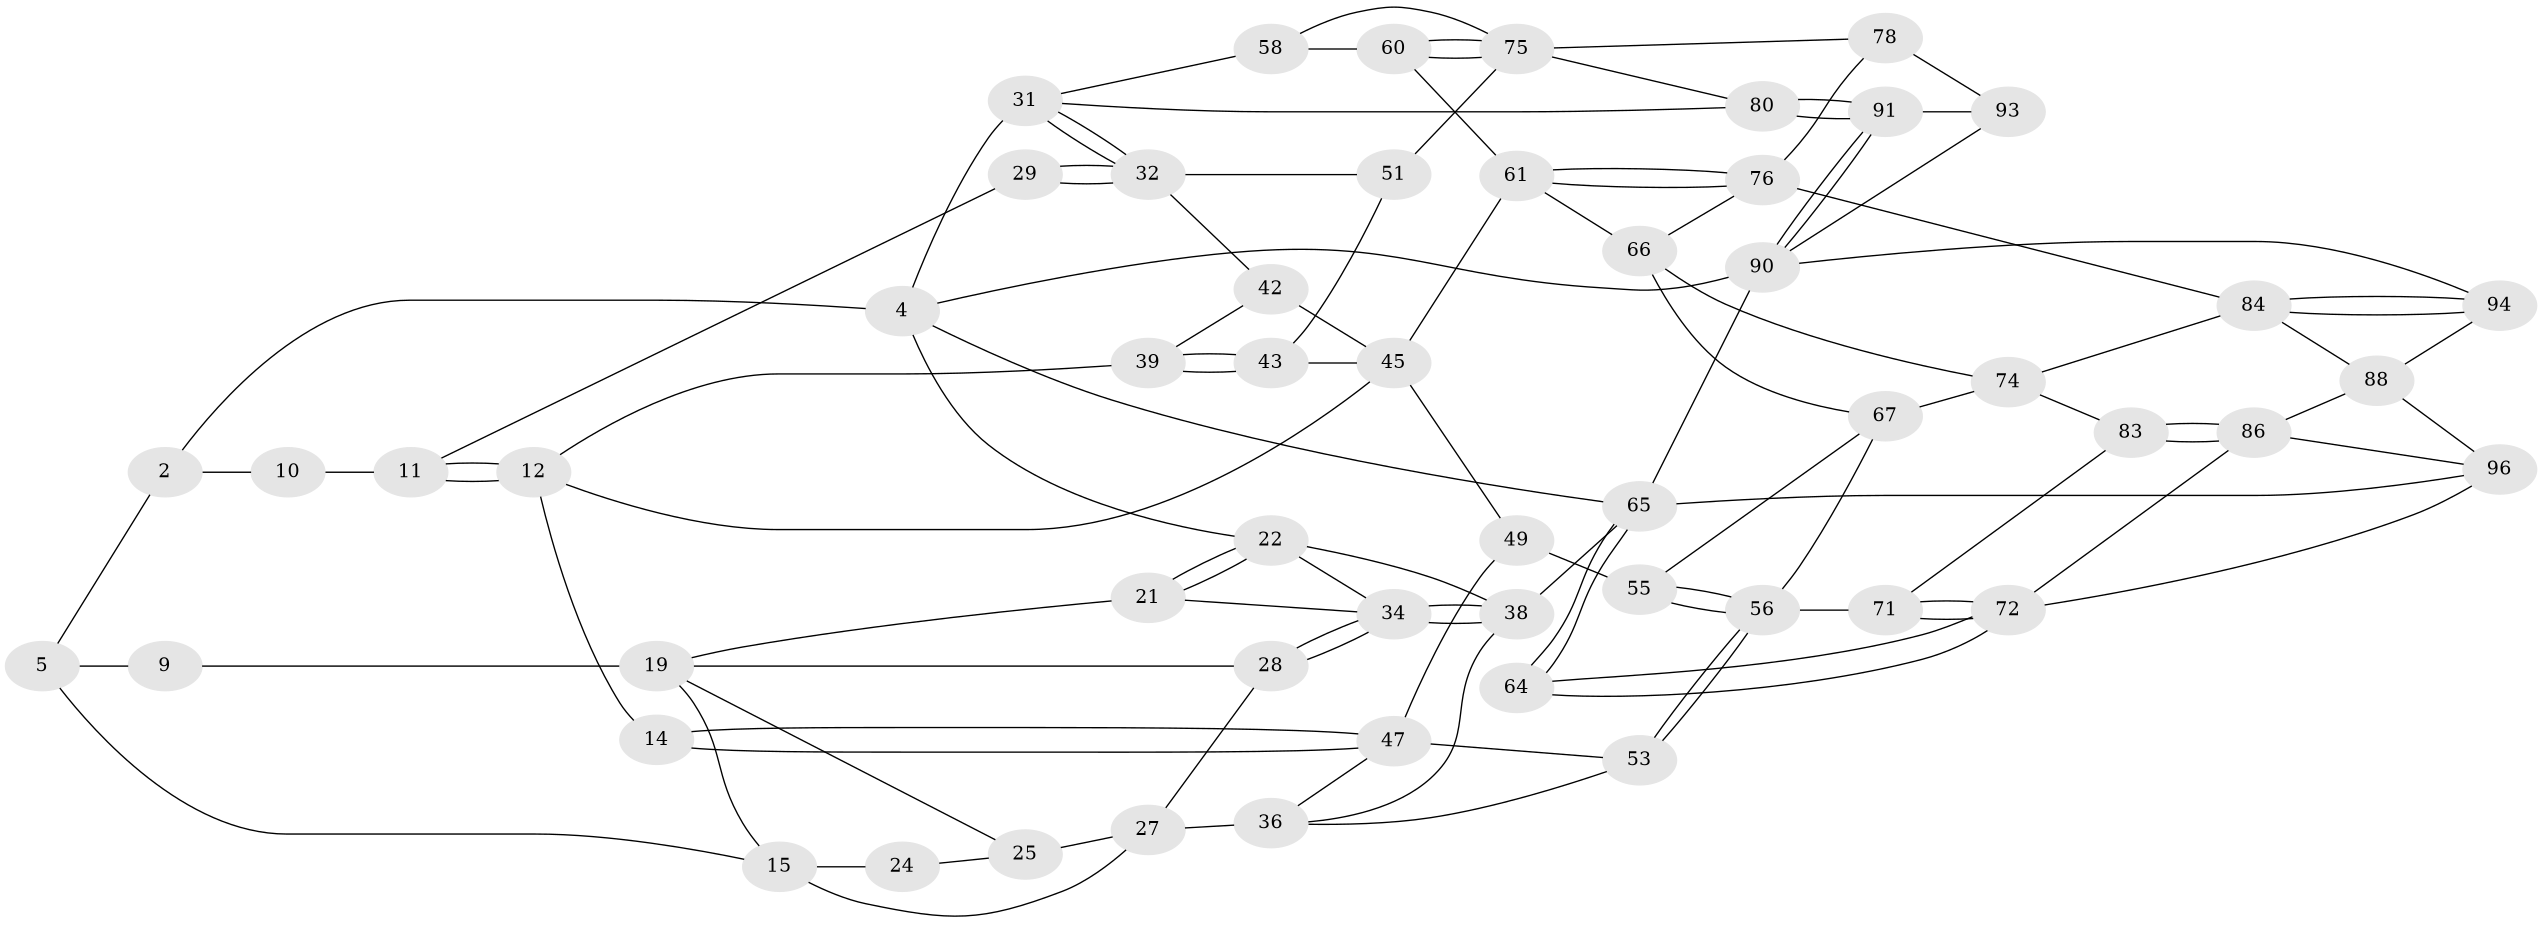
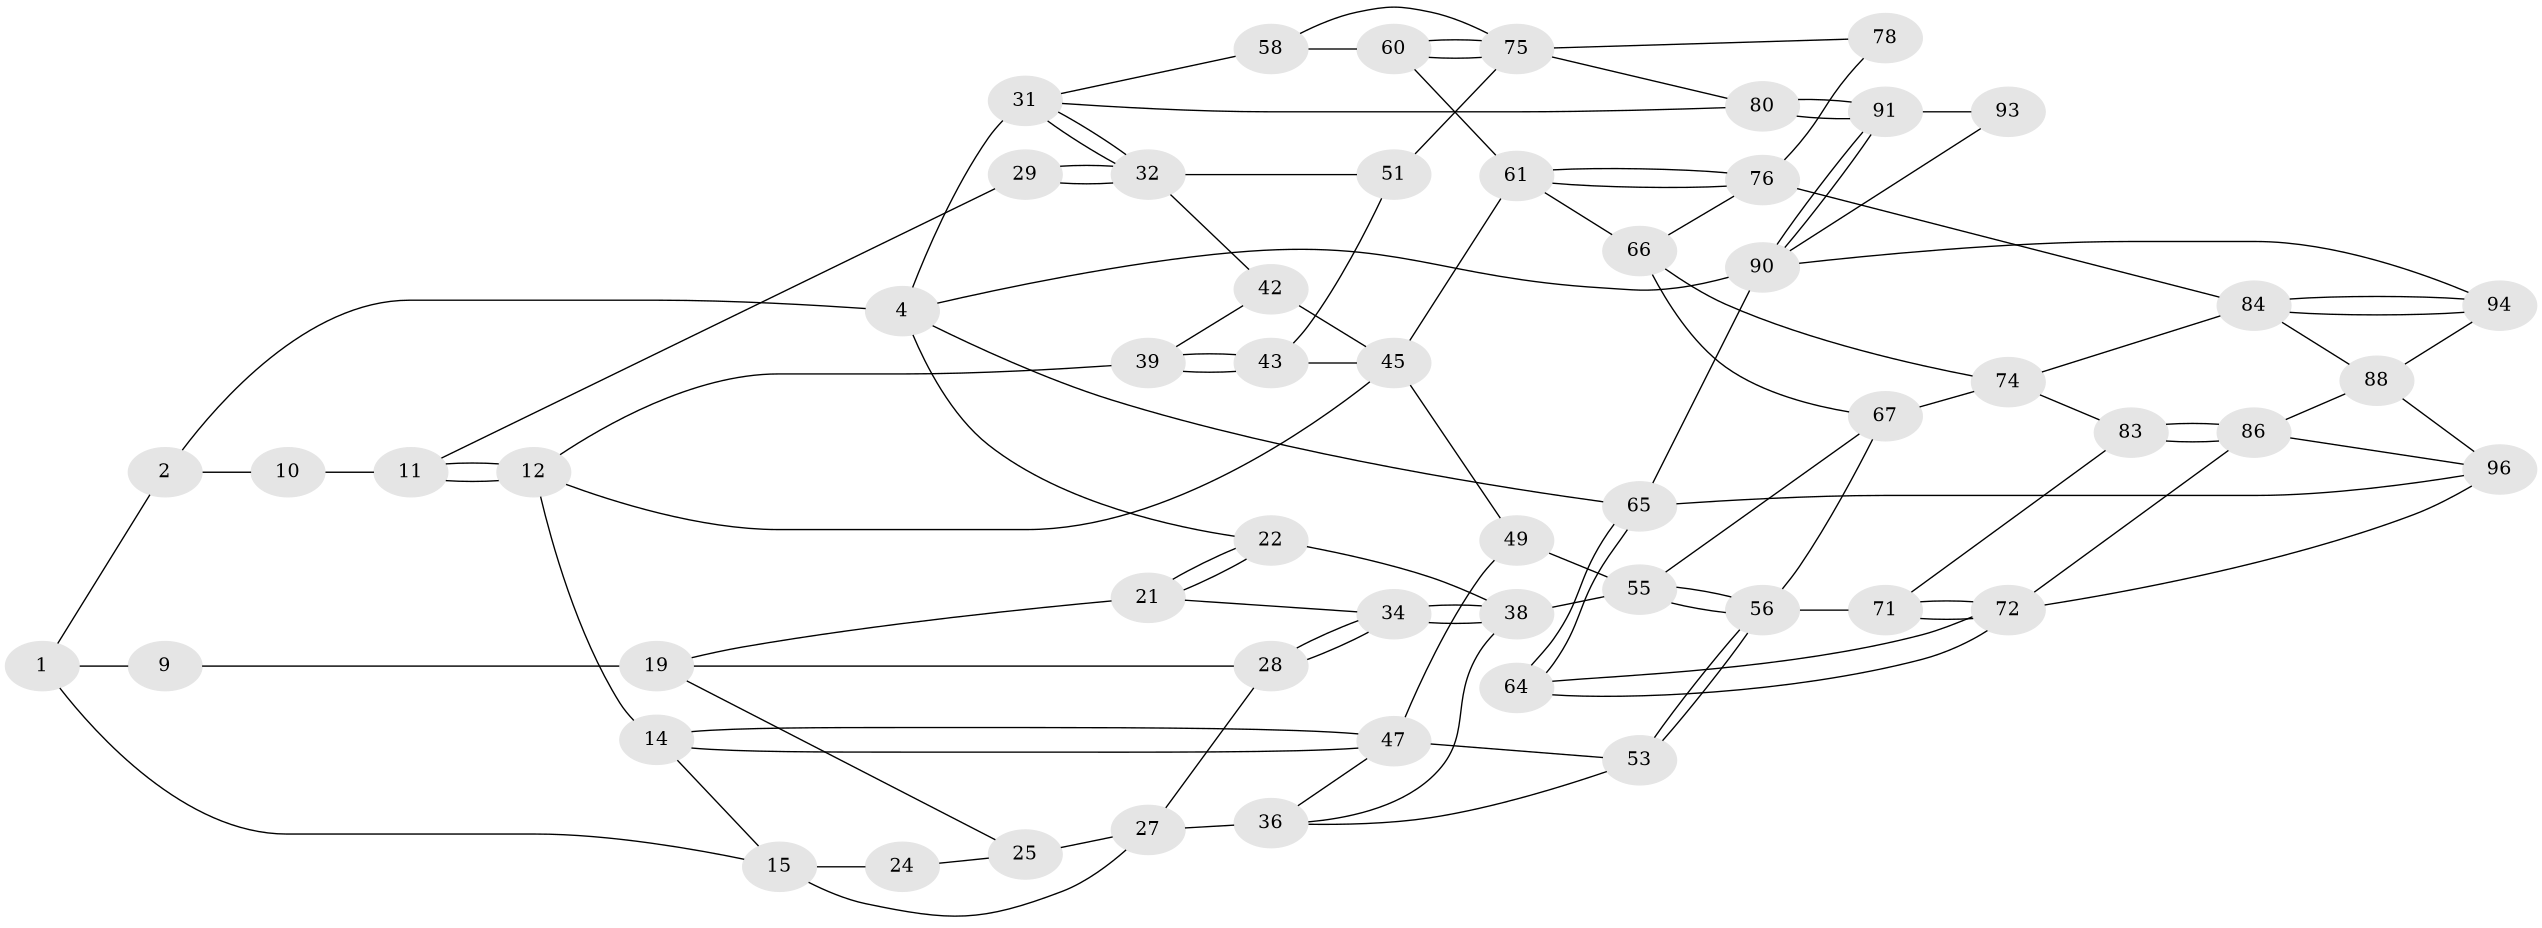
(1947, 75) -> none
(1582, 557) -> (1578, 602)
(1333, 577) -> none
(42, 666) -> (42, 666)
(720, 765) -> (718, 803)
